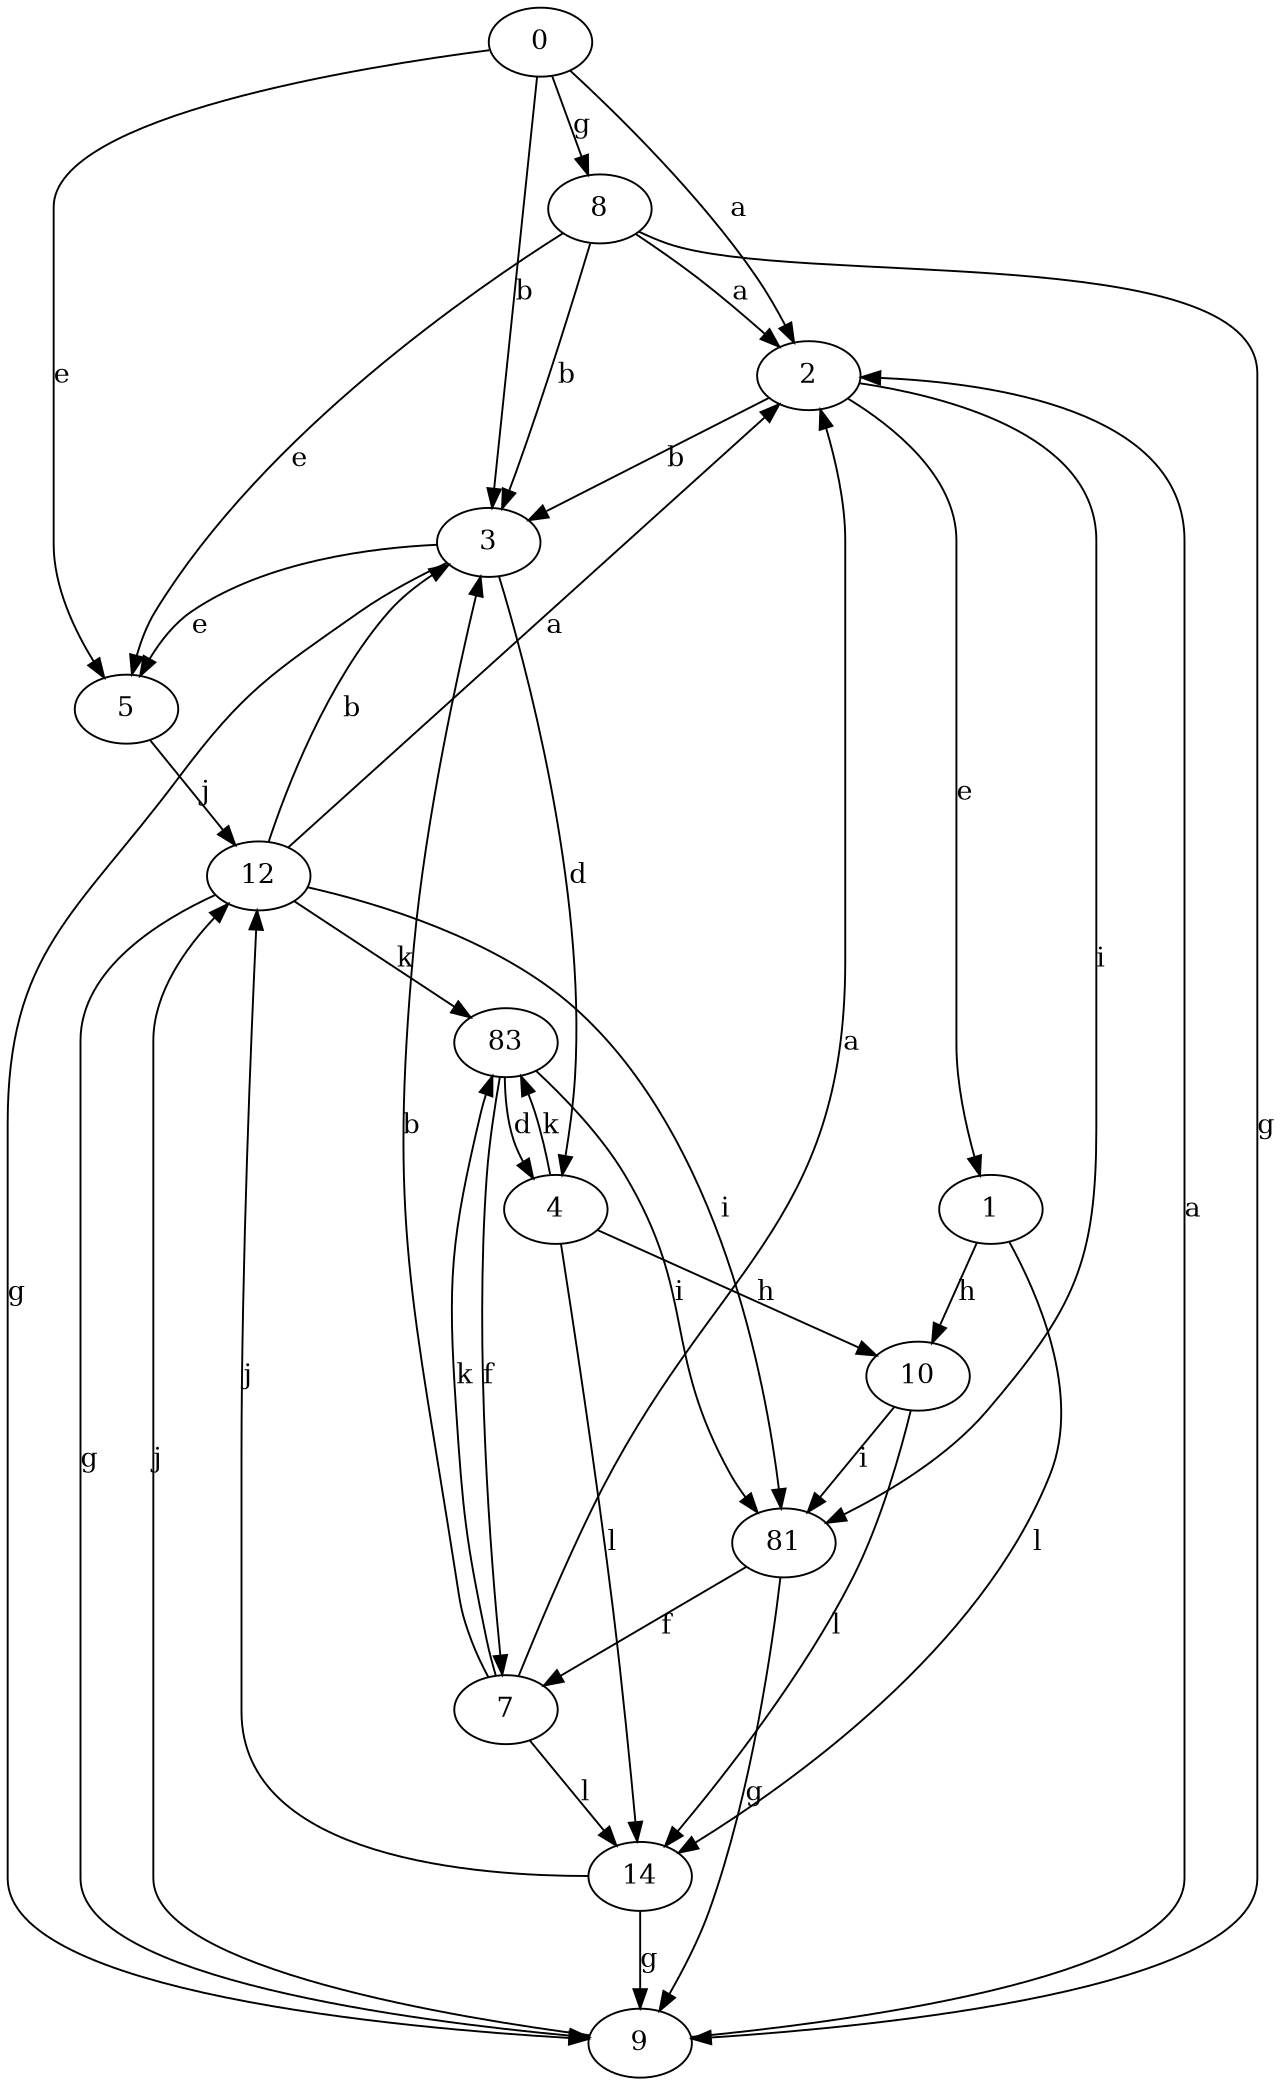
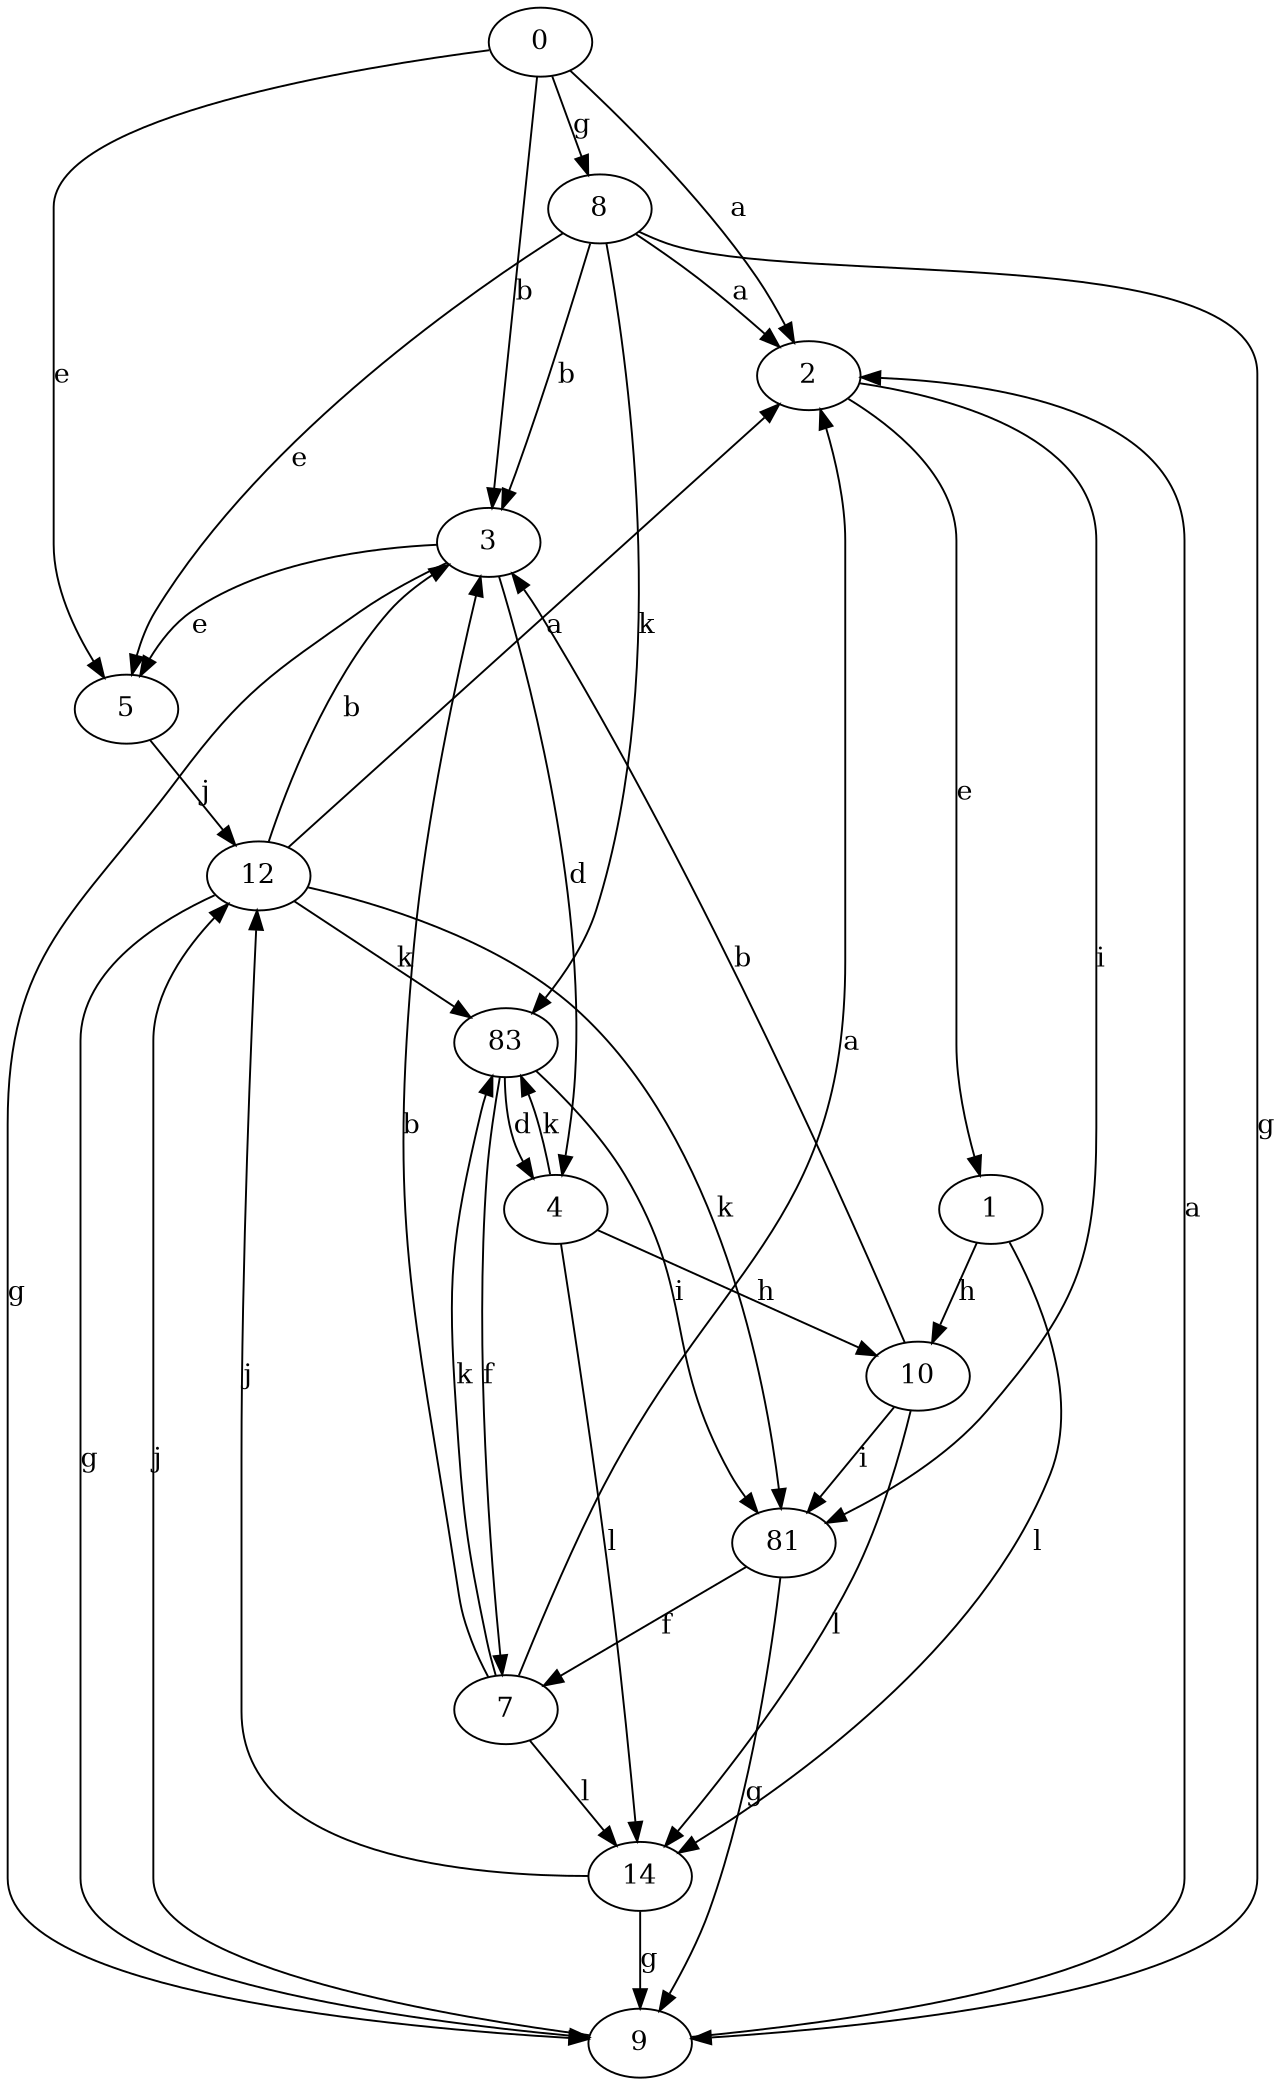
(658, 455) -> (728, 959)
none -> (638, 629)
(725, 1209) -> (725, 1209)
